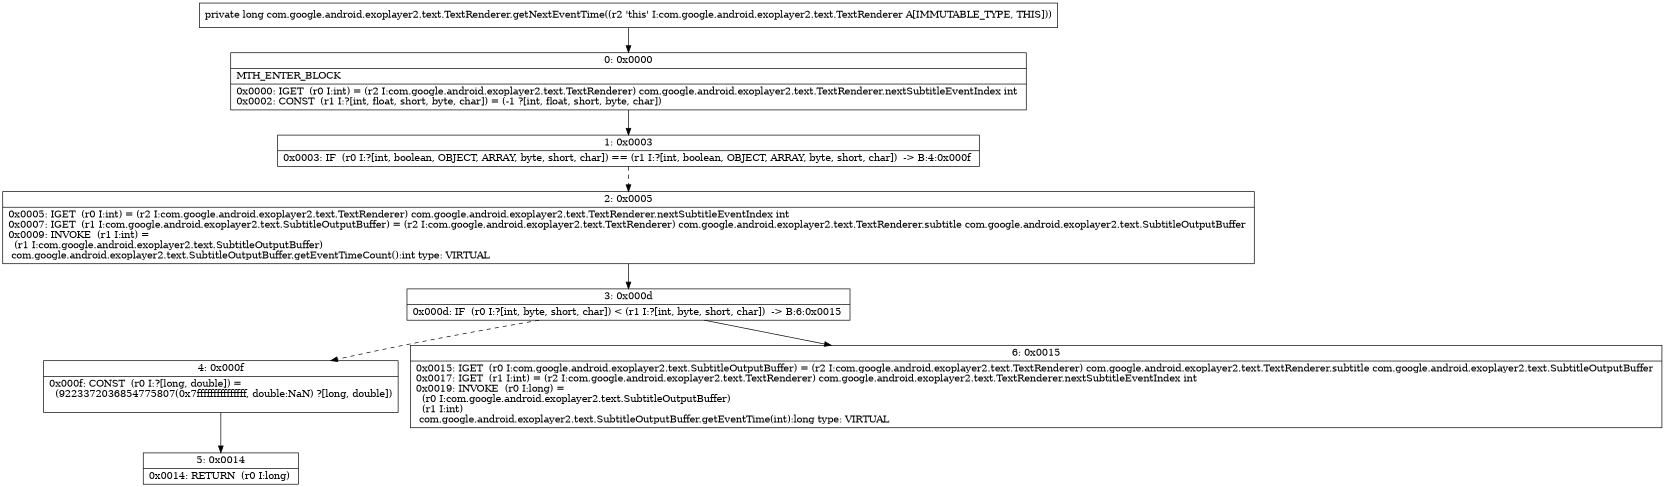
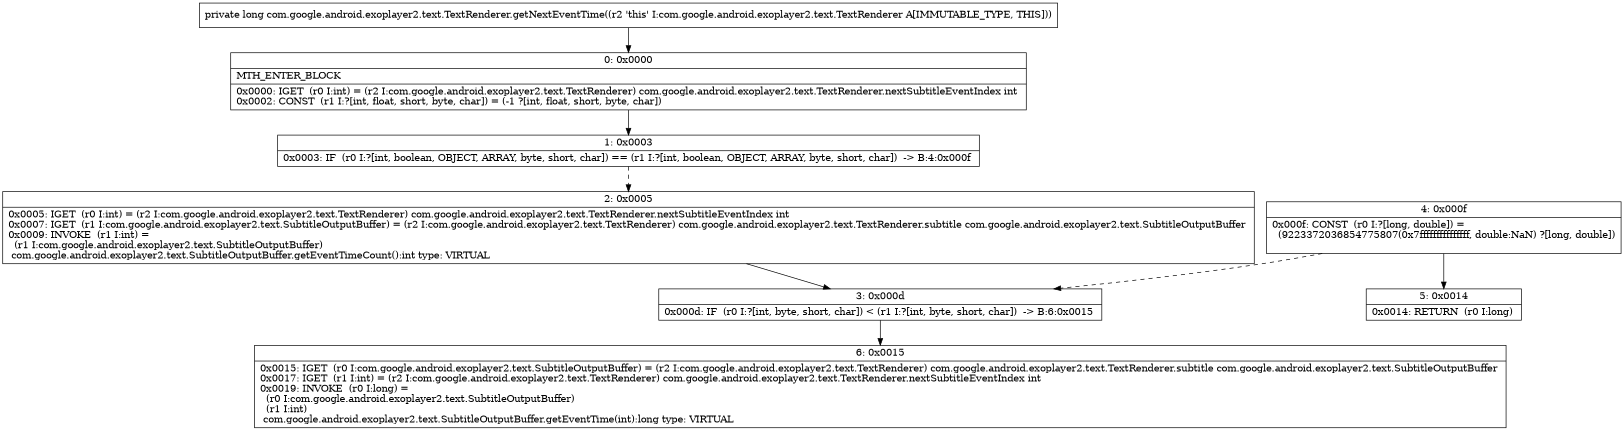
(438, 339) -> (1192, 273)
